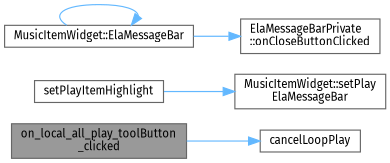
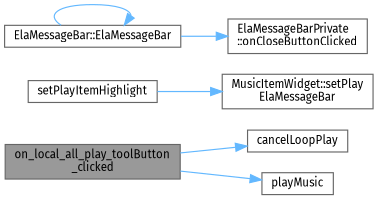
(99, 36) -> (93, 36)
none -> (298, 184)
